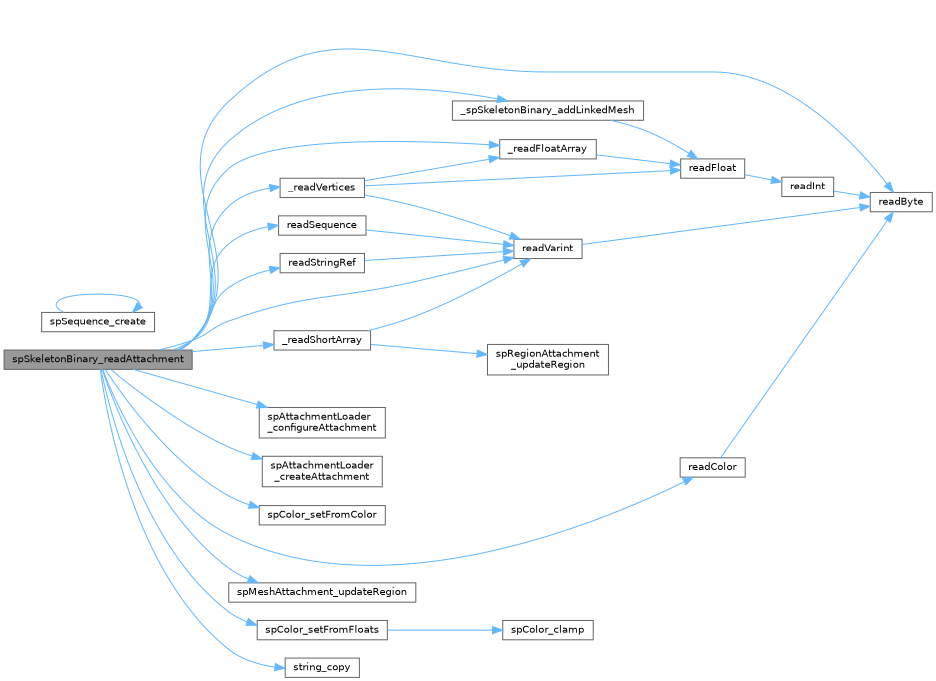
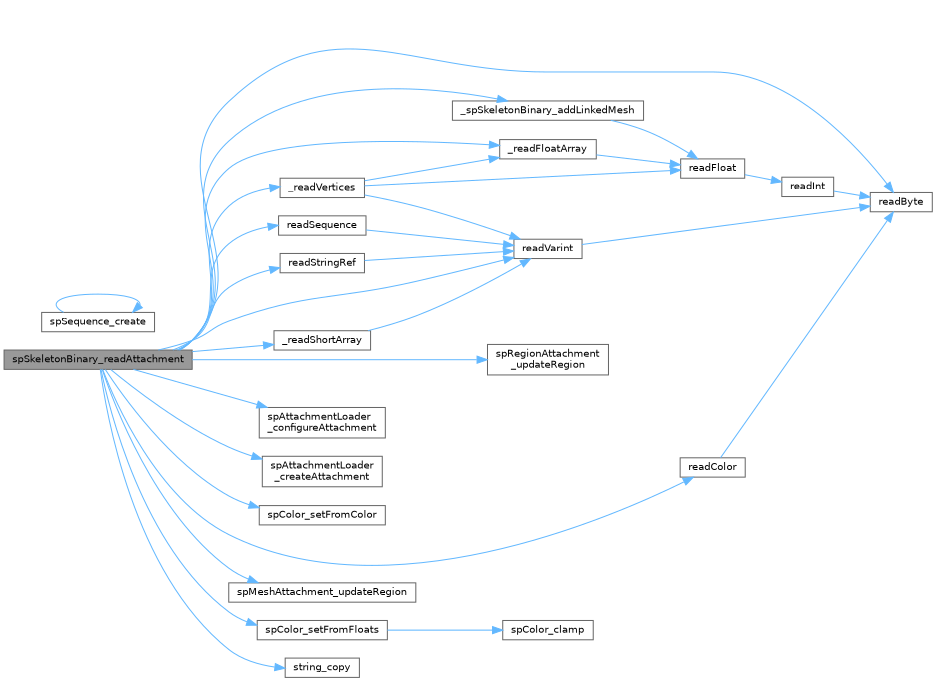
(424, 349) -> (334, 360)
